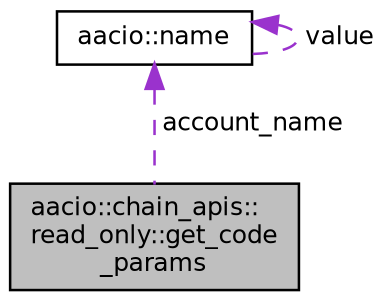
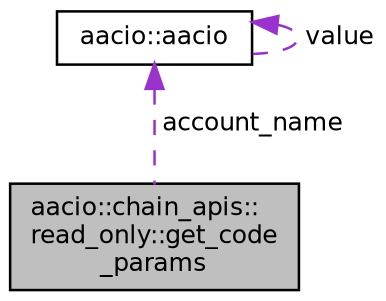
(155, 38) -> (155, 38)
